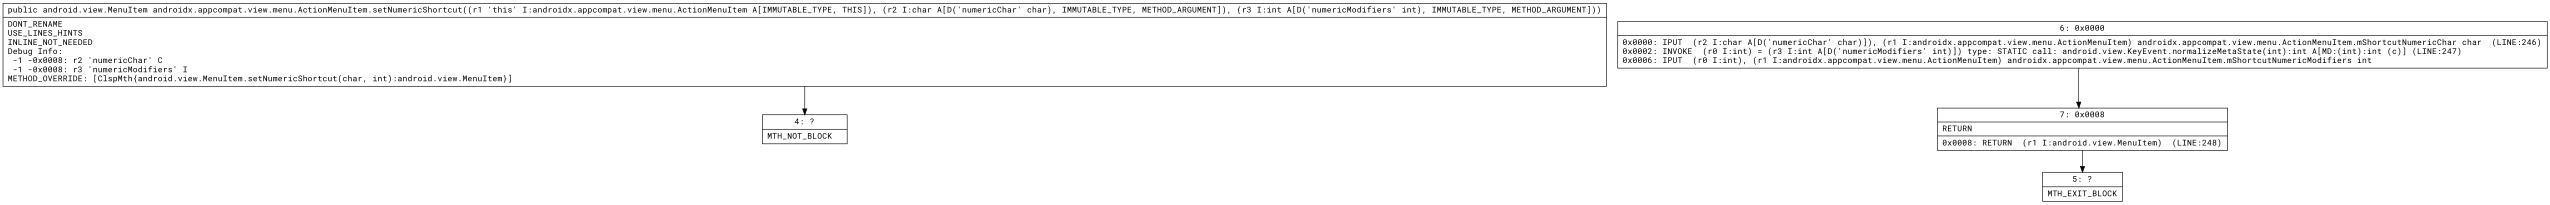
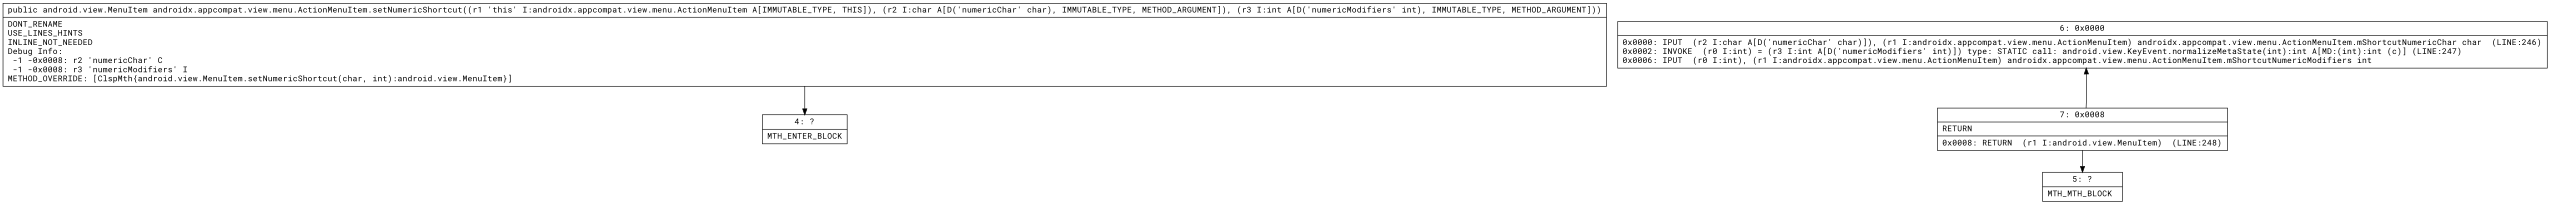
(2078, 85) -> (2087, 91)
(800, 136) -> (805, 136)
(2083, 194) -> (2080, 194)
